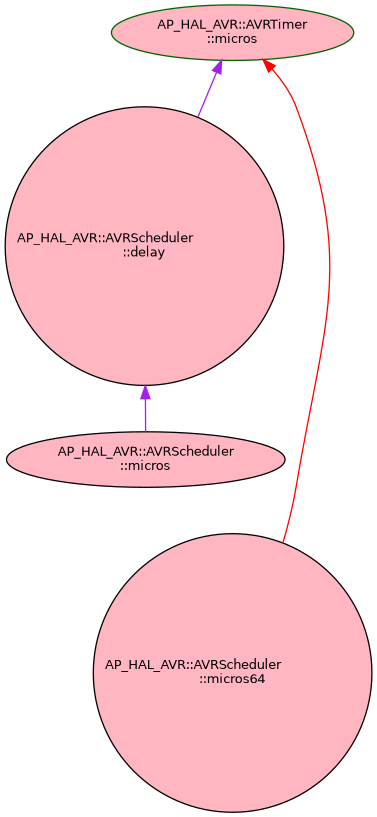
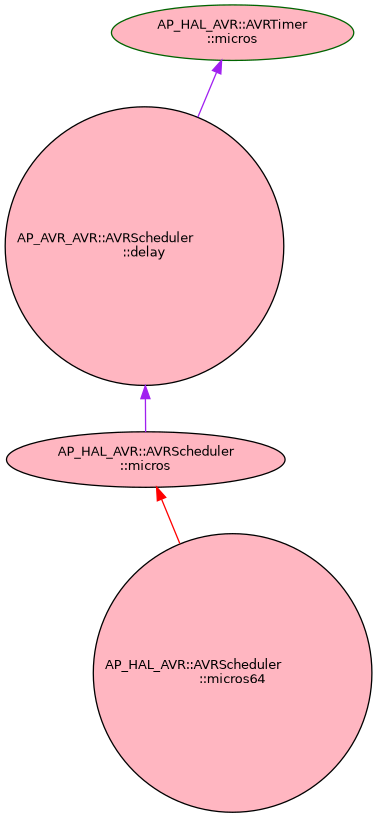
(144, 246) -> (144, 246)
(328, 302) -> (171, 521)
